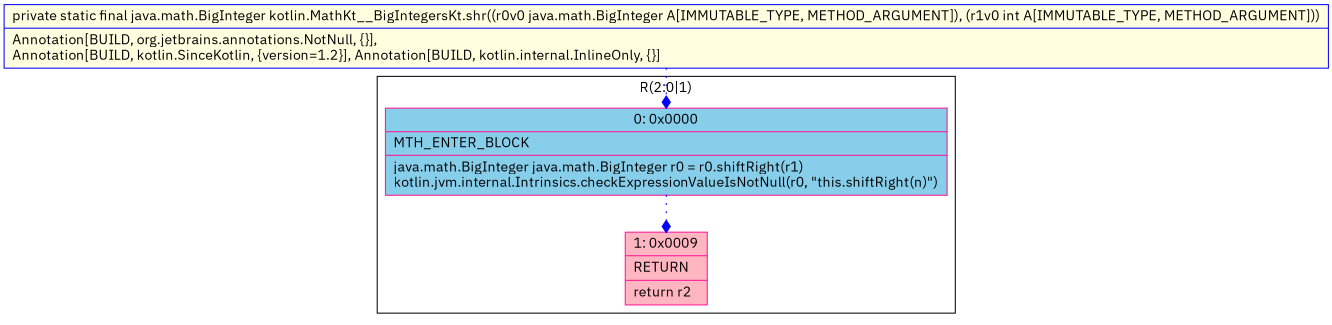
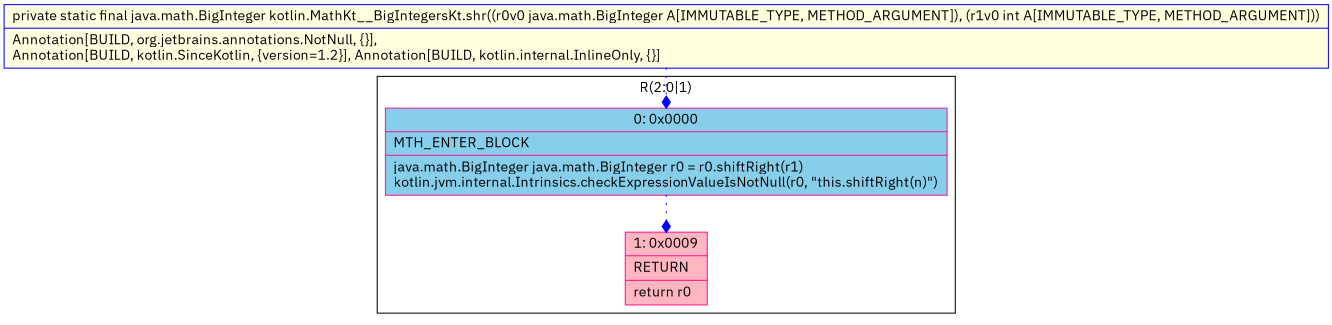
(663, 292) -> (663, 292)
